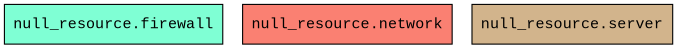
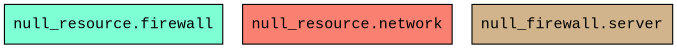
(572, 24) -> (572, 24)
